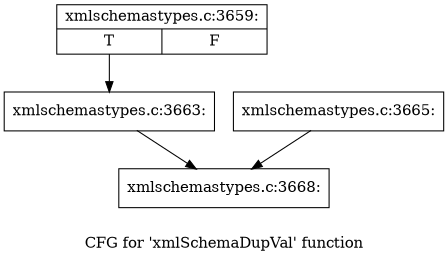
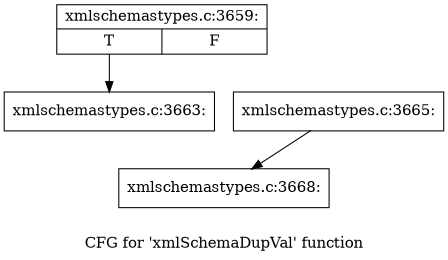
(162, 147) -> none
